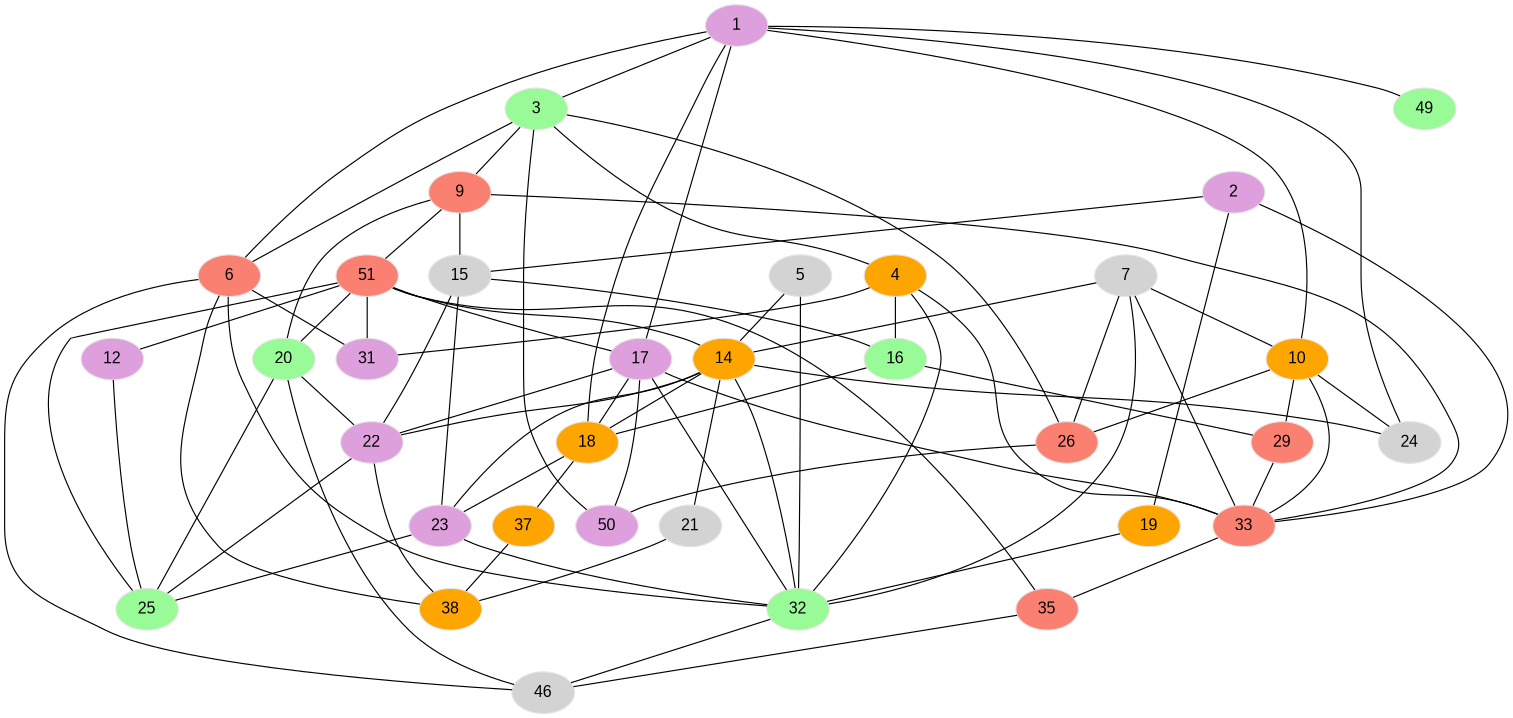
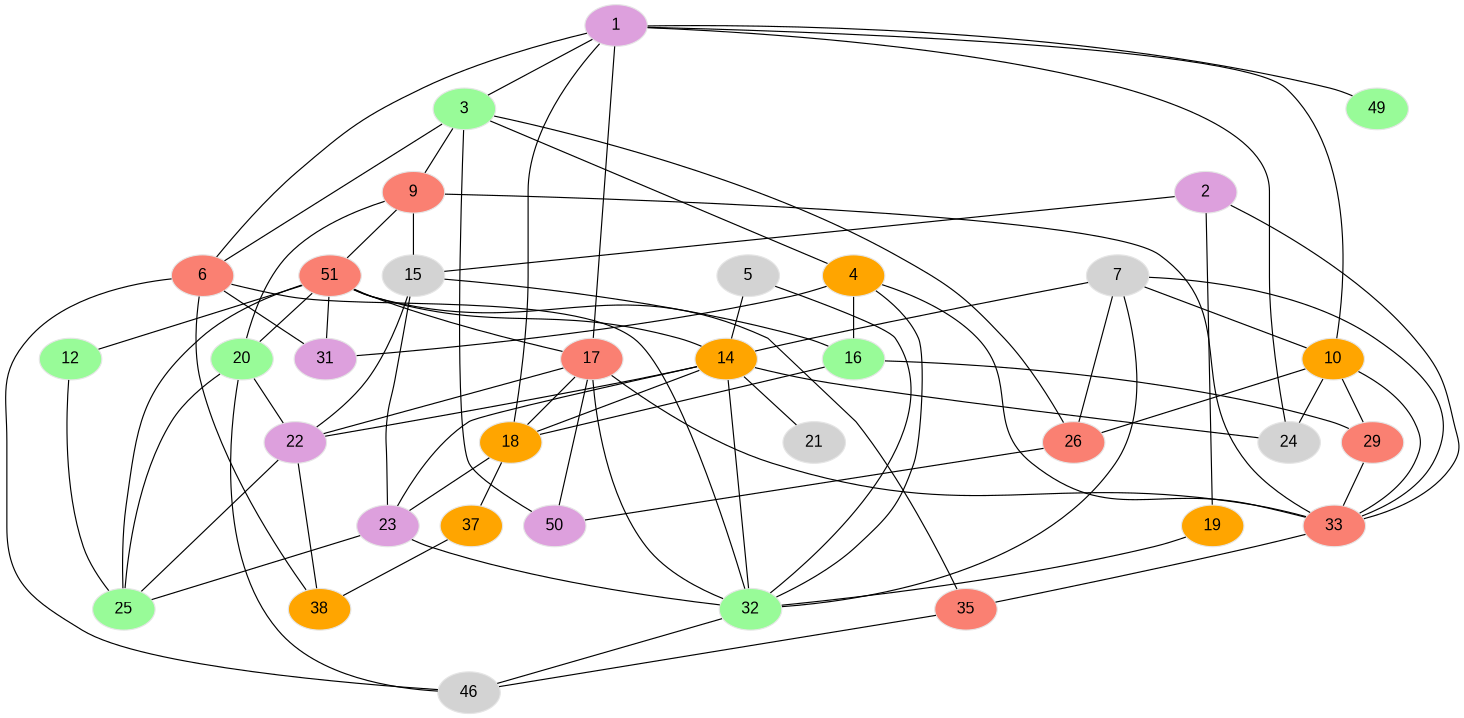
(112, 359) -> (71, 359)
(641, 359) -> (592, 359)
(592, 567) -> none
